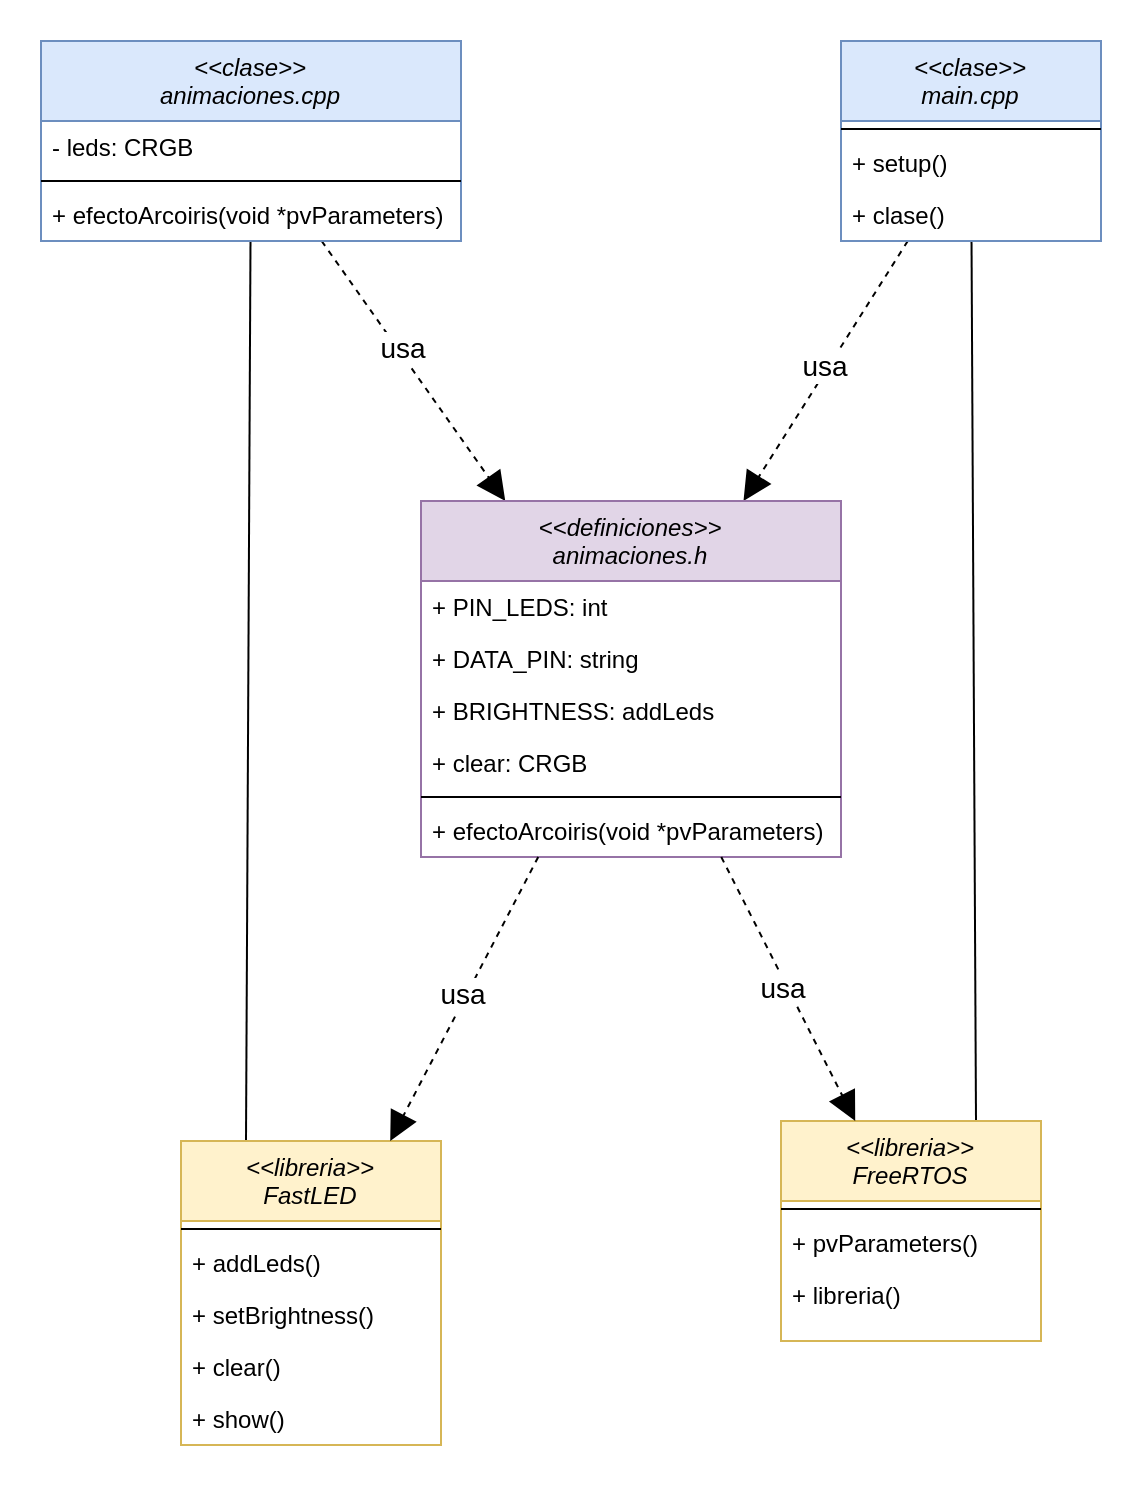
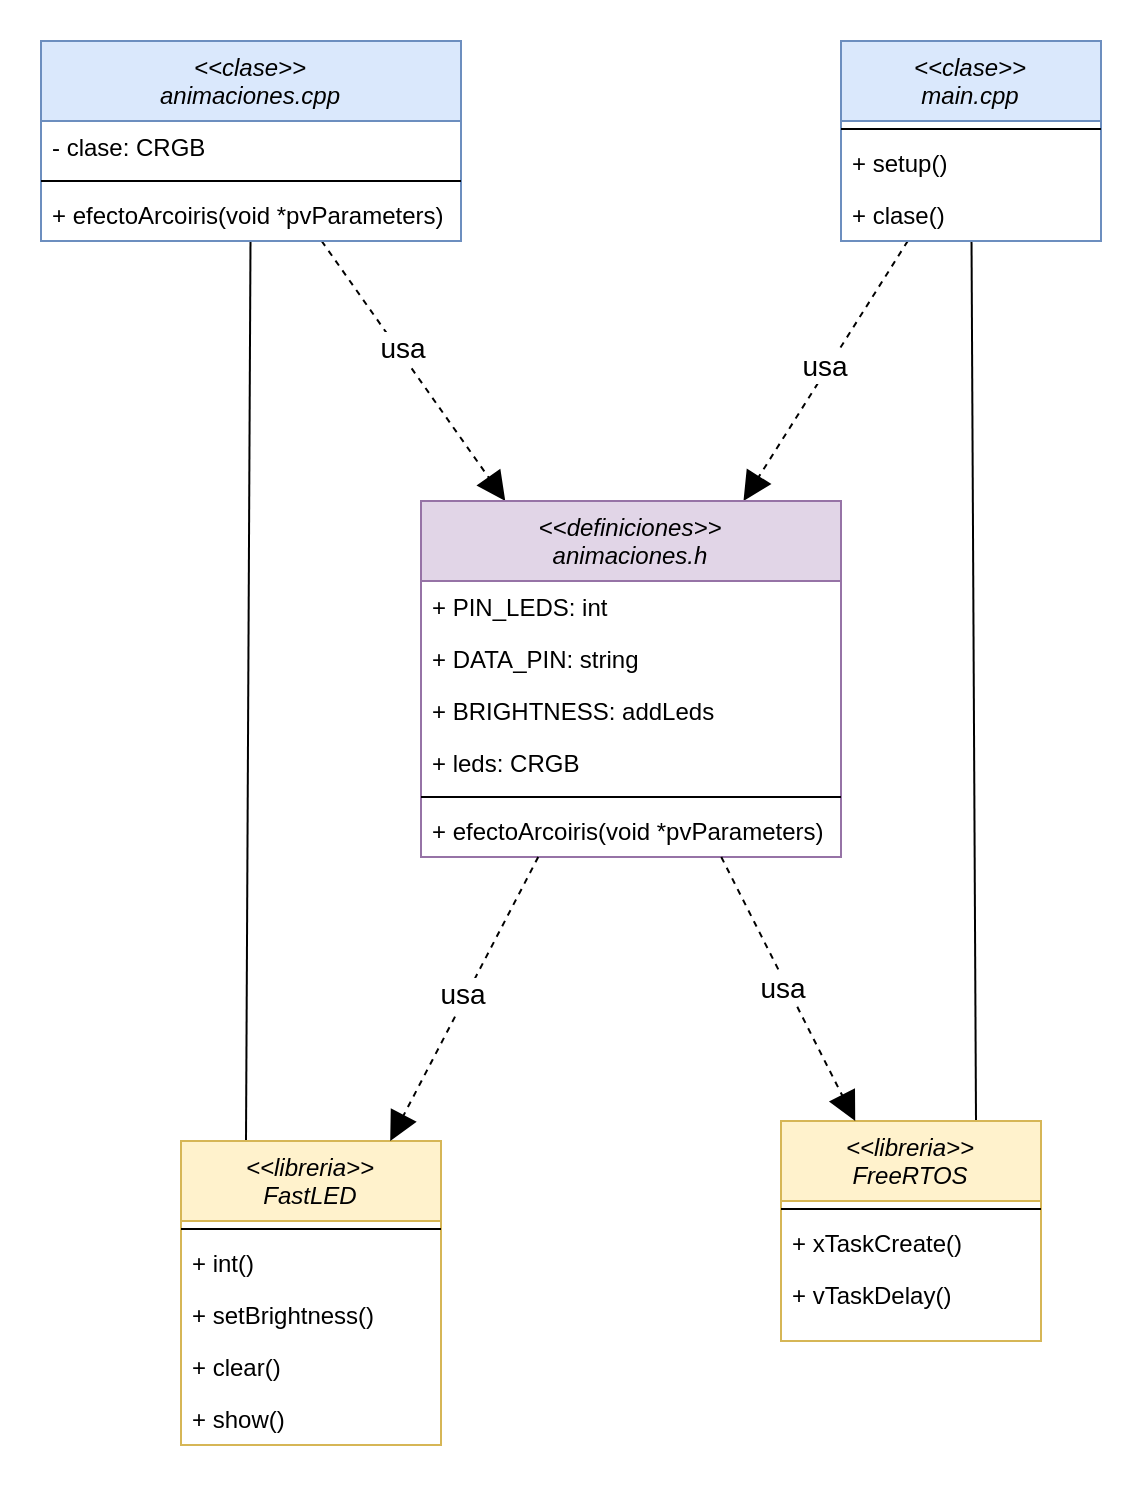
(120, 148) -> (127, 148)
(507, 764) -> (500, 764)
(896, 1244) -> (890, 1244)
(263, 1264) -> (233, 1264)
(860, 1296) -> (880, 1296)
